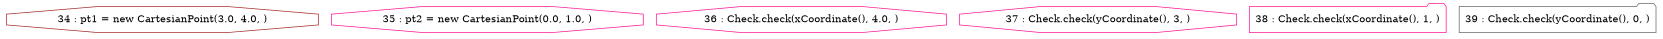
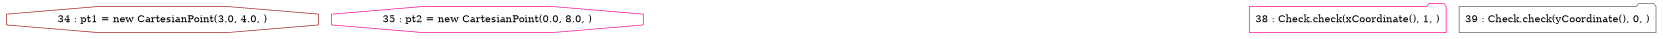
(487, 20) -> (487, 20)
(801, 20) -> none
(1098, 20) -> none
